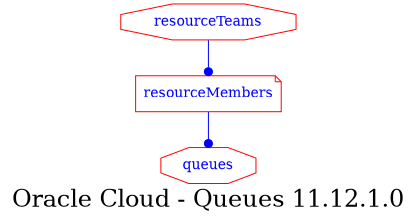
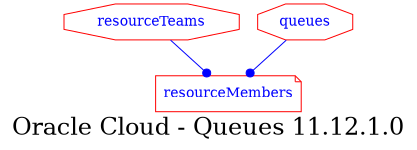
(208, 126) -> (270, 55)
